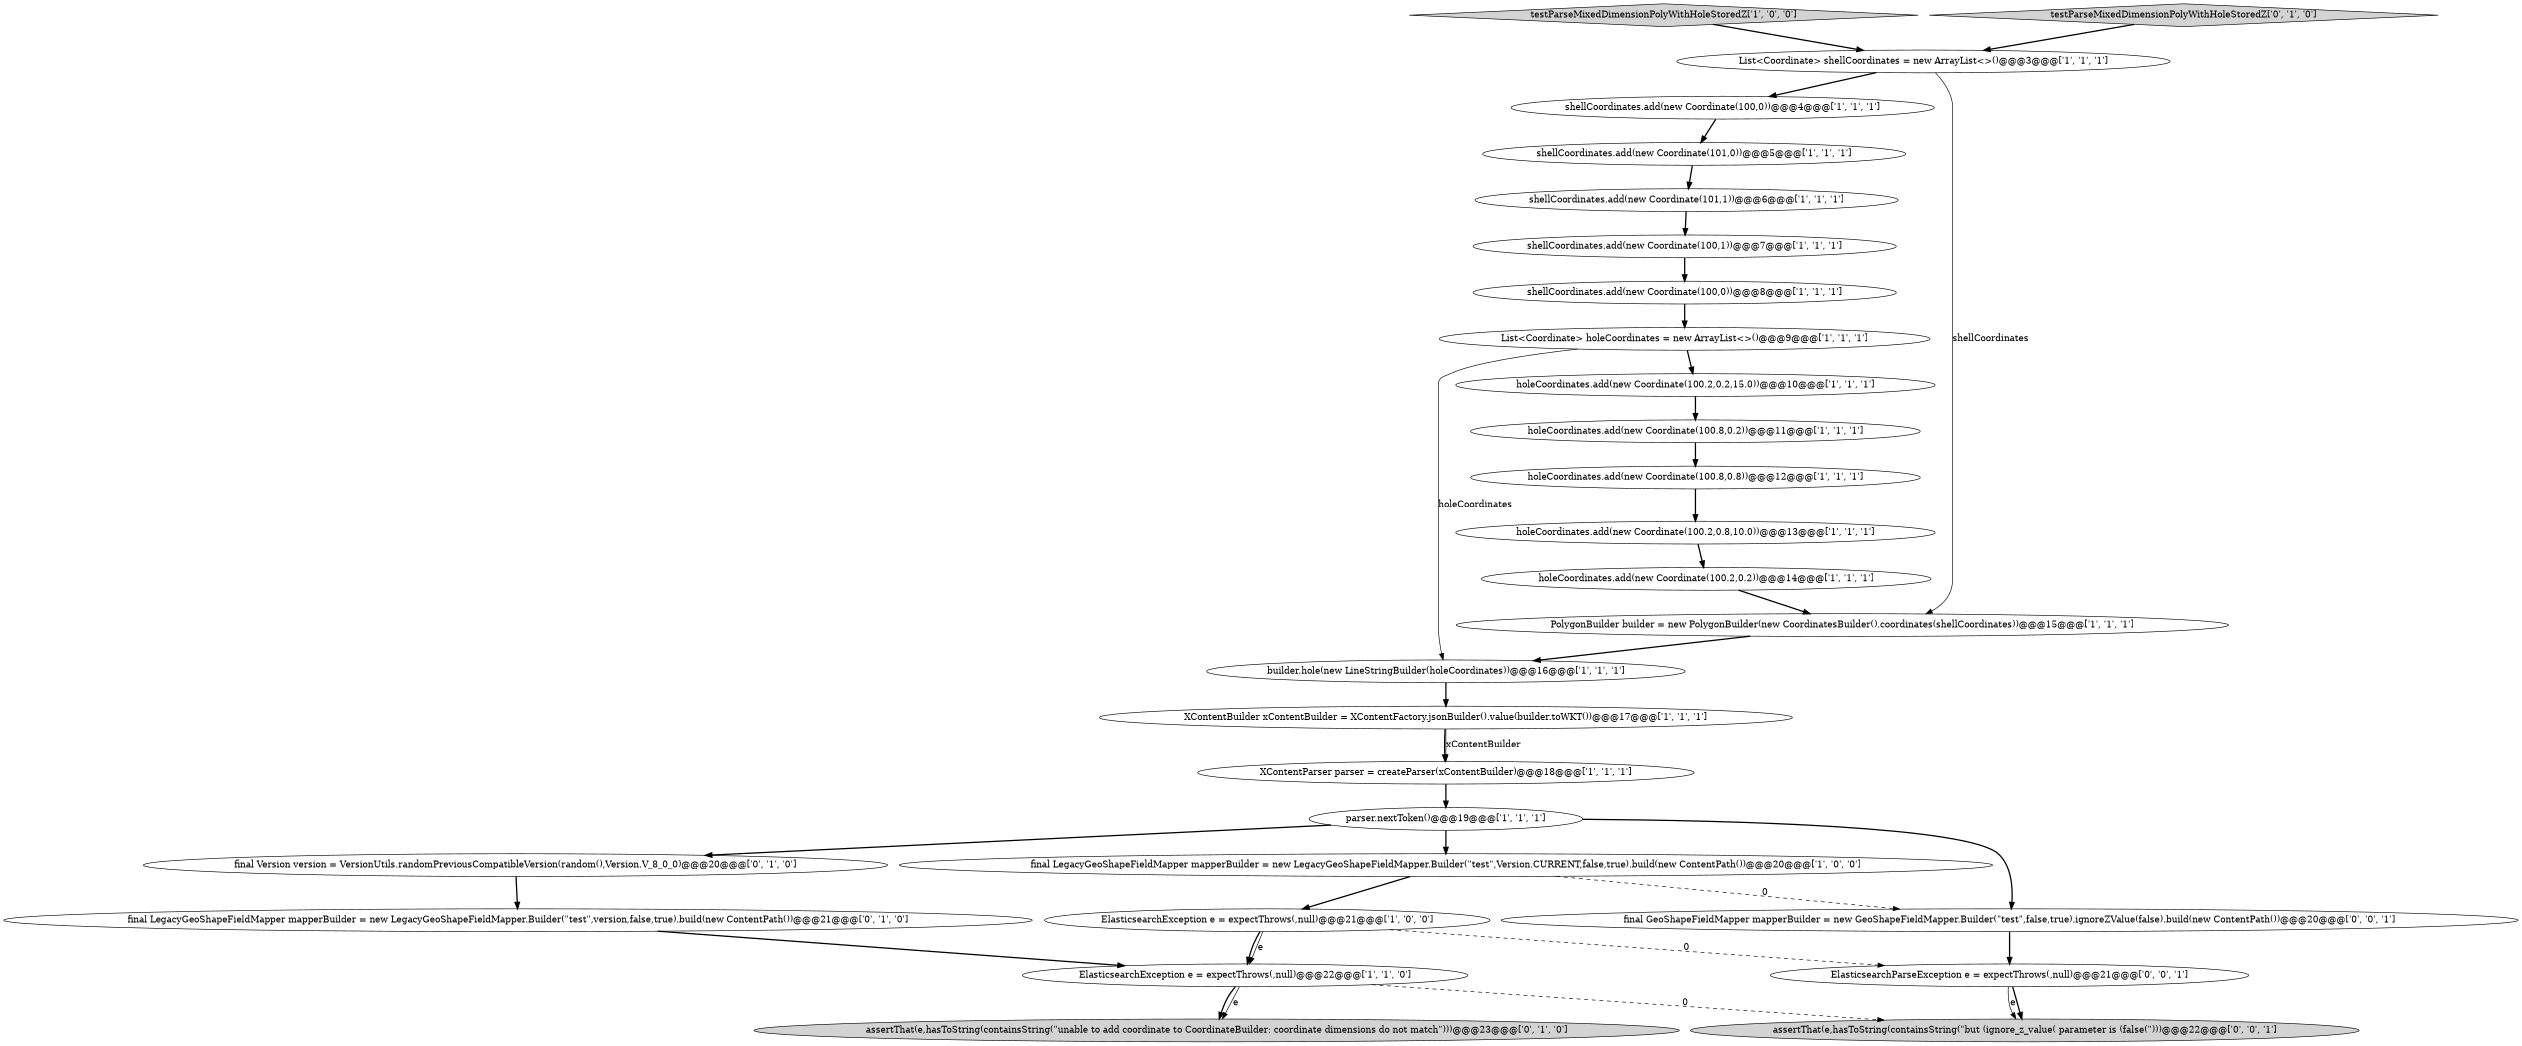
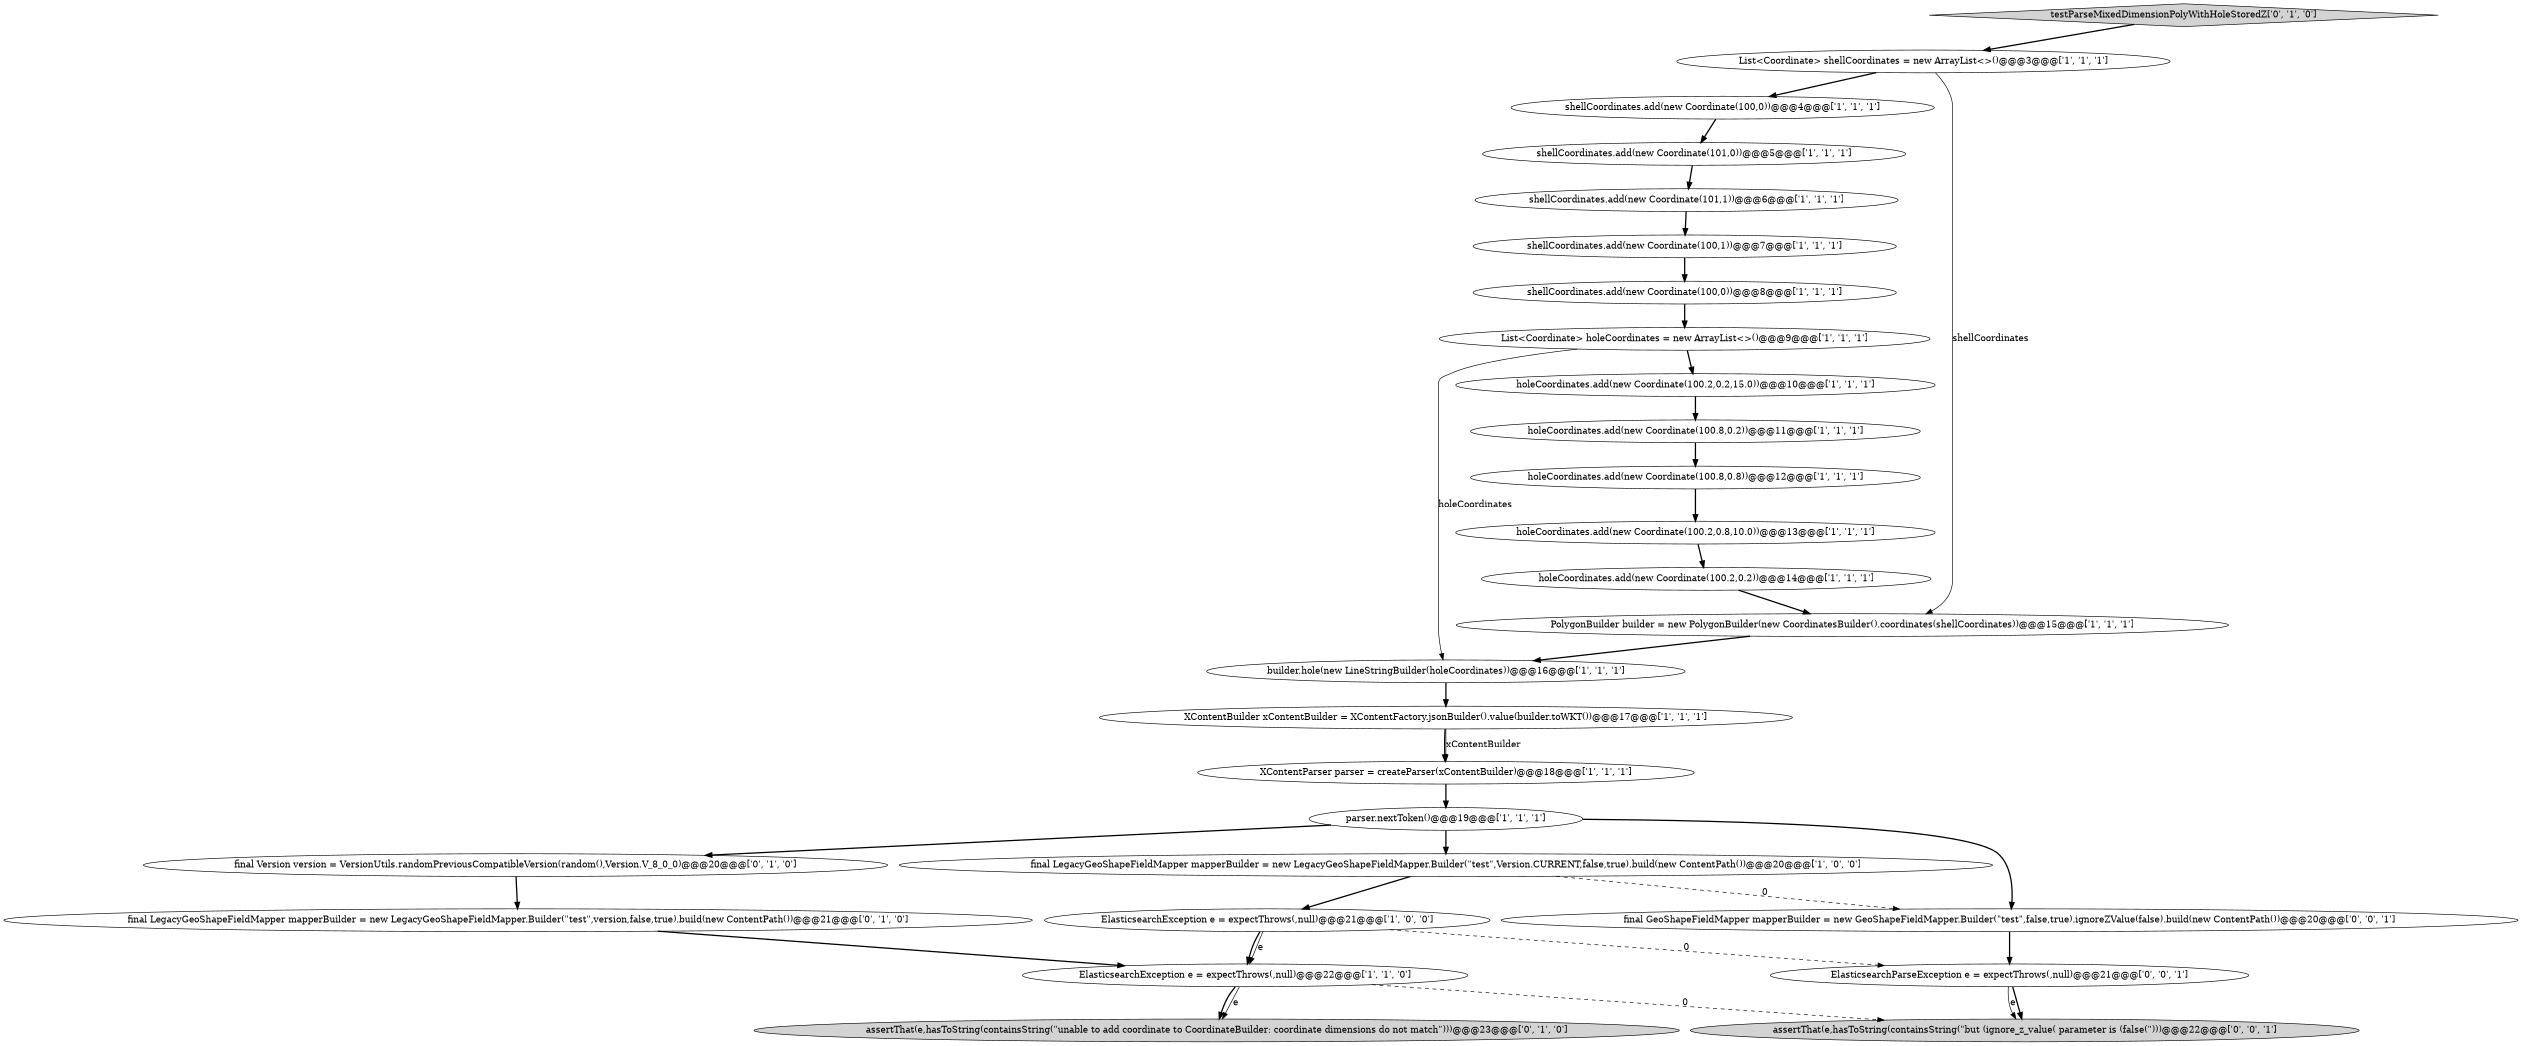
(1664, 15) -> none
